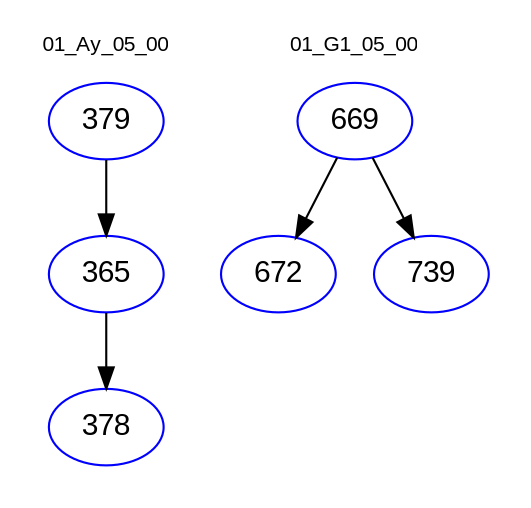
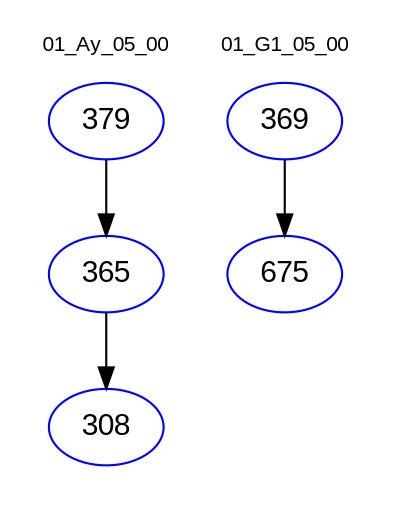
(355, 121) -> (285, 121)
(278, 274) -> (285, 274)
(431, 274) -> none
(106, 427) -> (106, 427)
